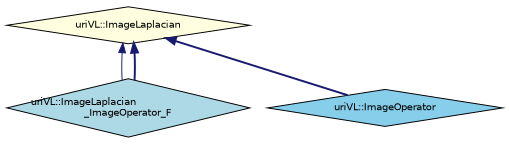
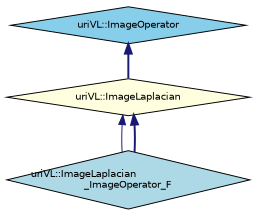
(262, 68) -> (128, 66)
